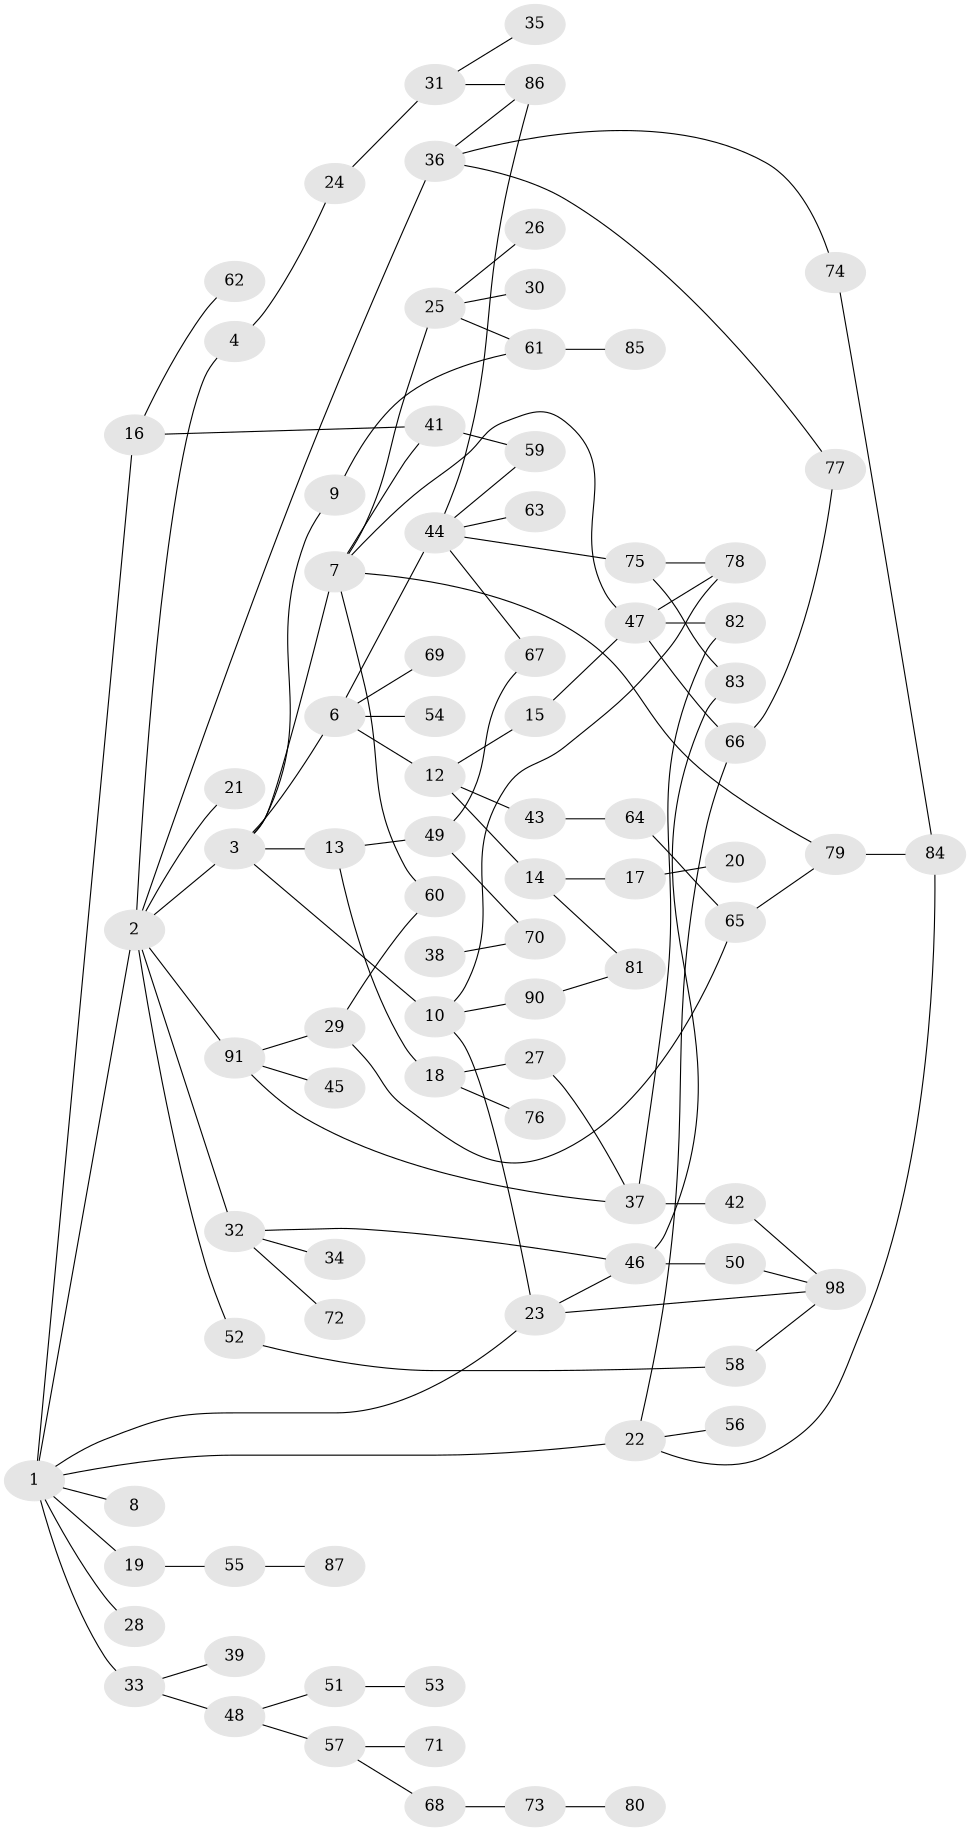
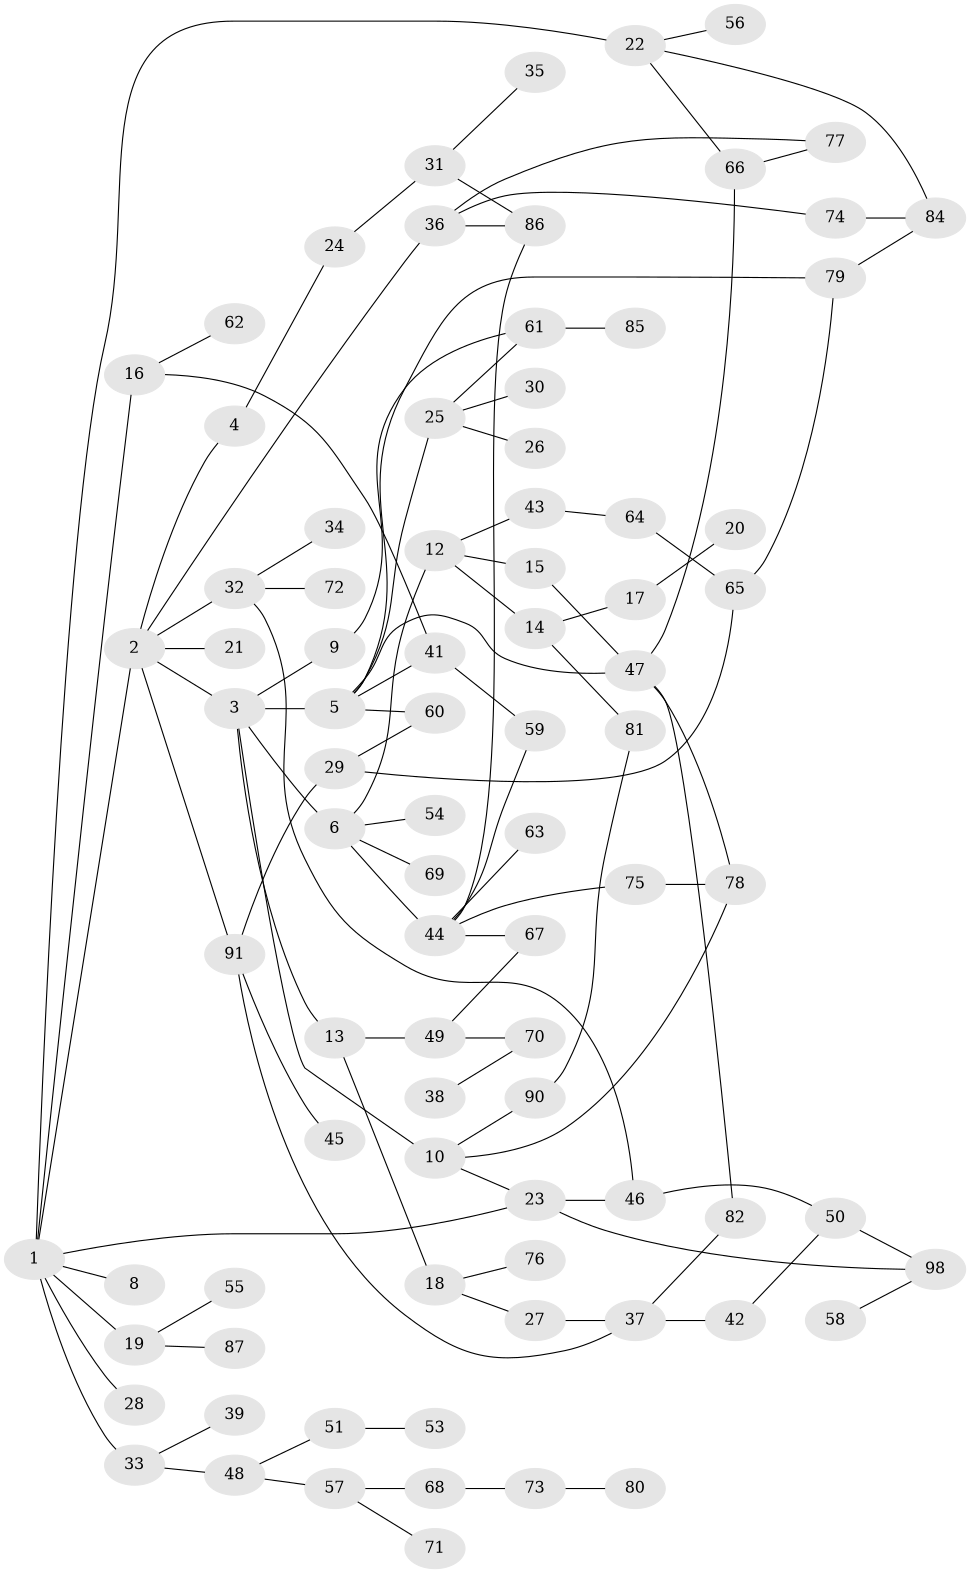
(335, 572) -> (335, 709)
(735, 683) -> none
(785, 1247) -> (784, 1271)
(235, 1338) -> none
(285, 1566) -> (185, 1347)
